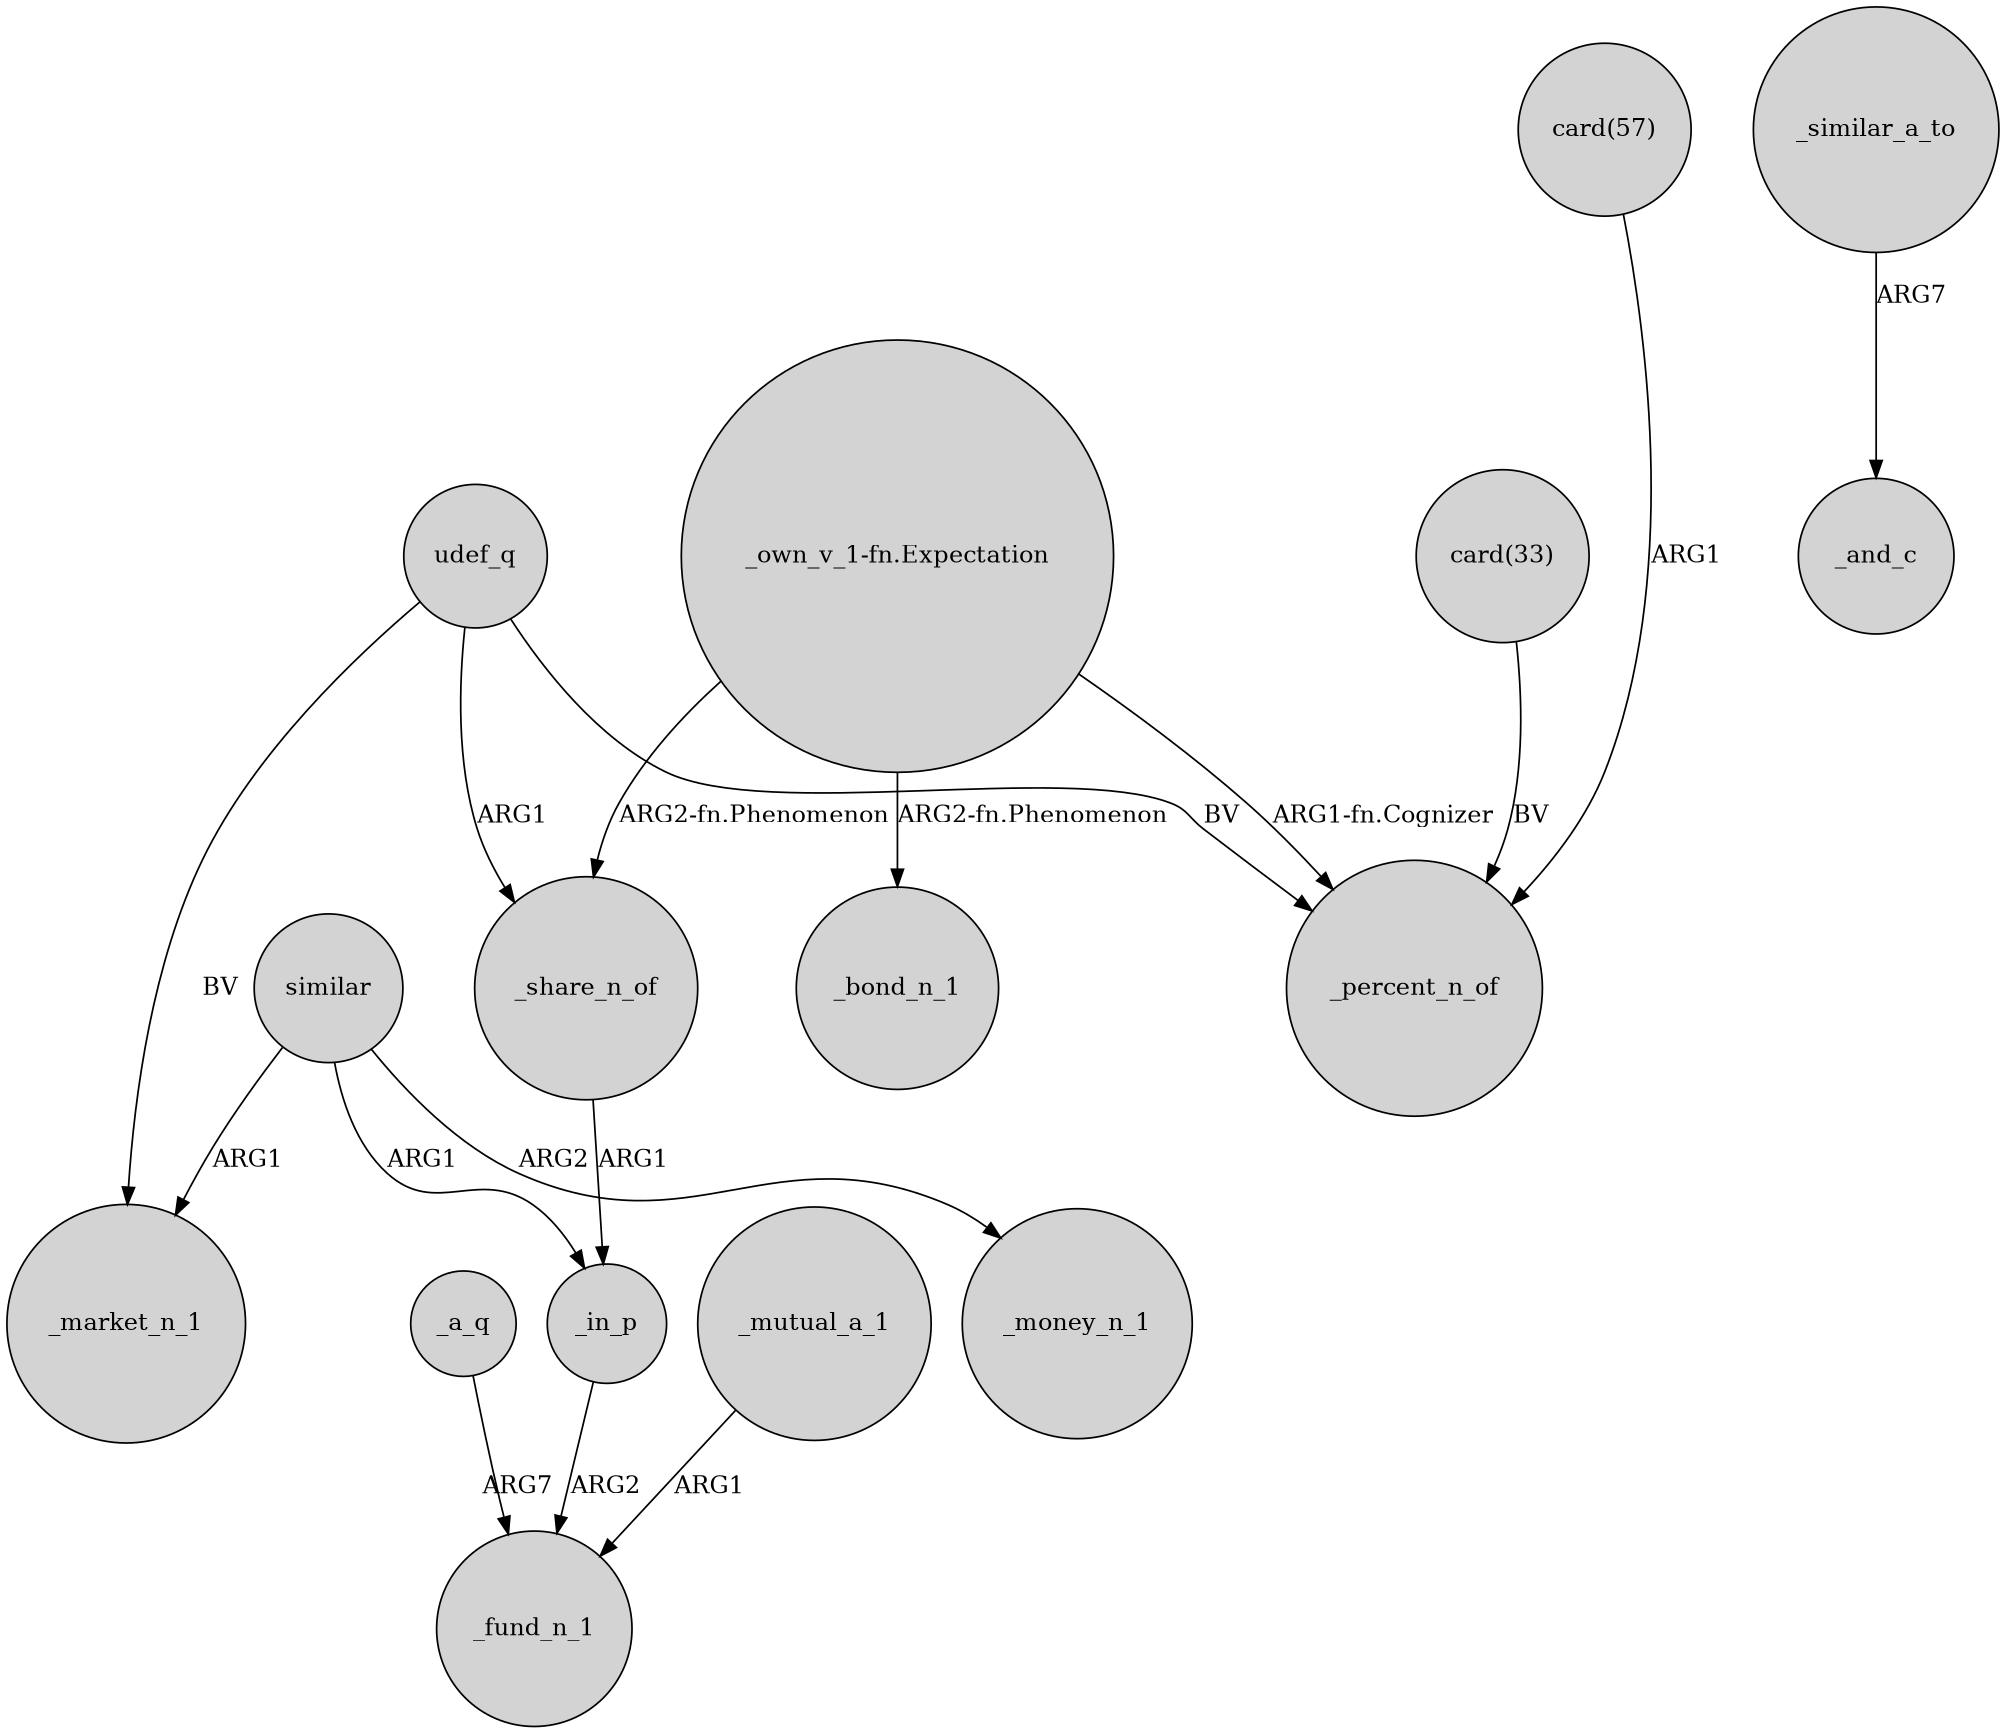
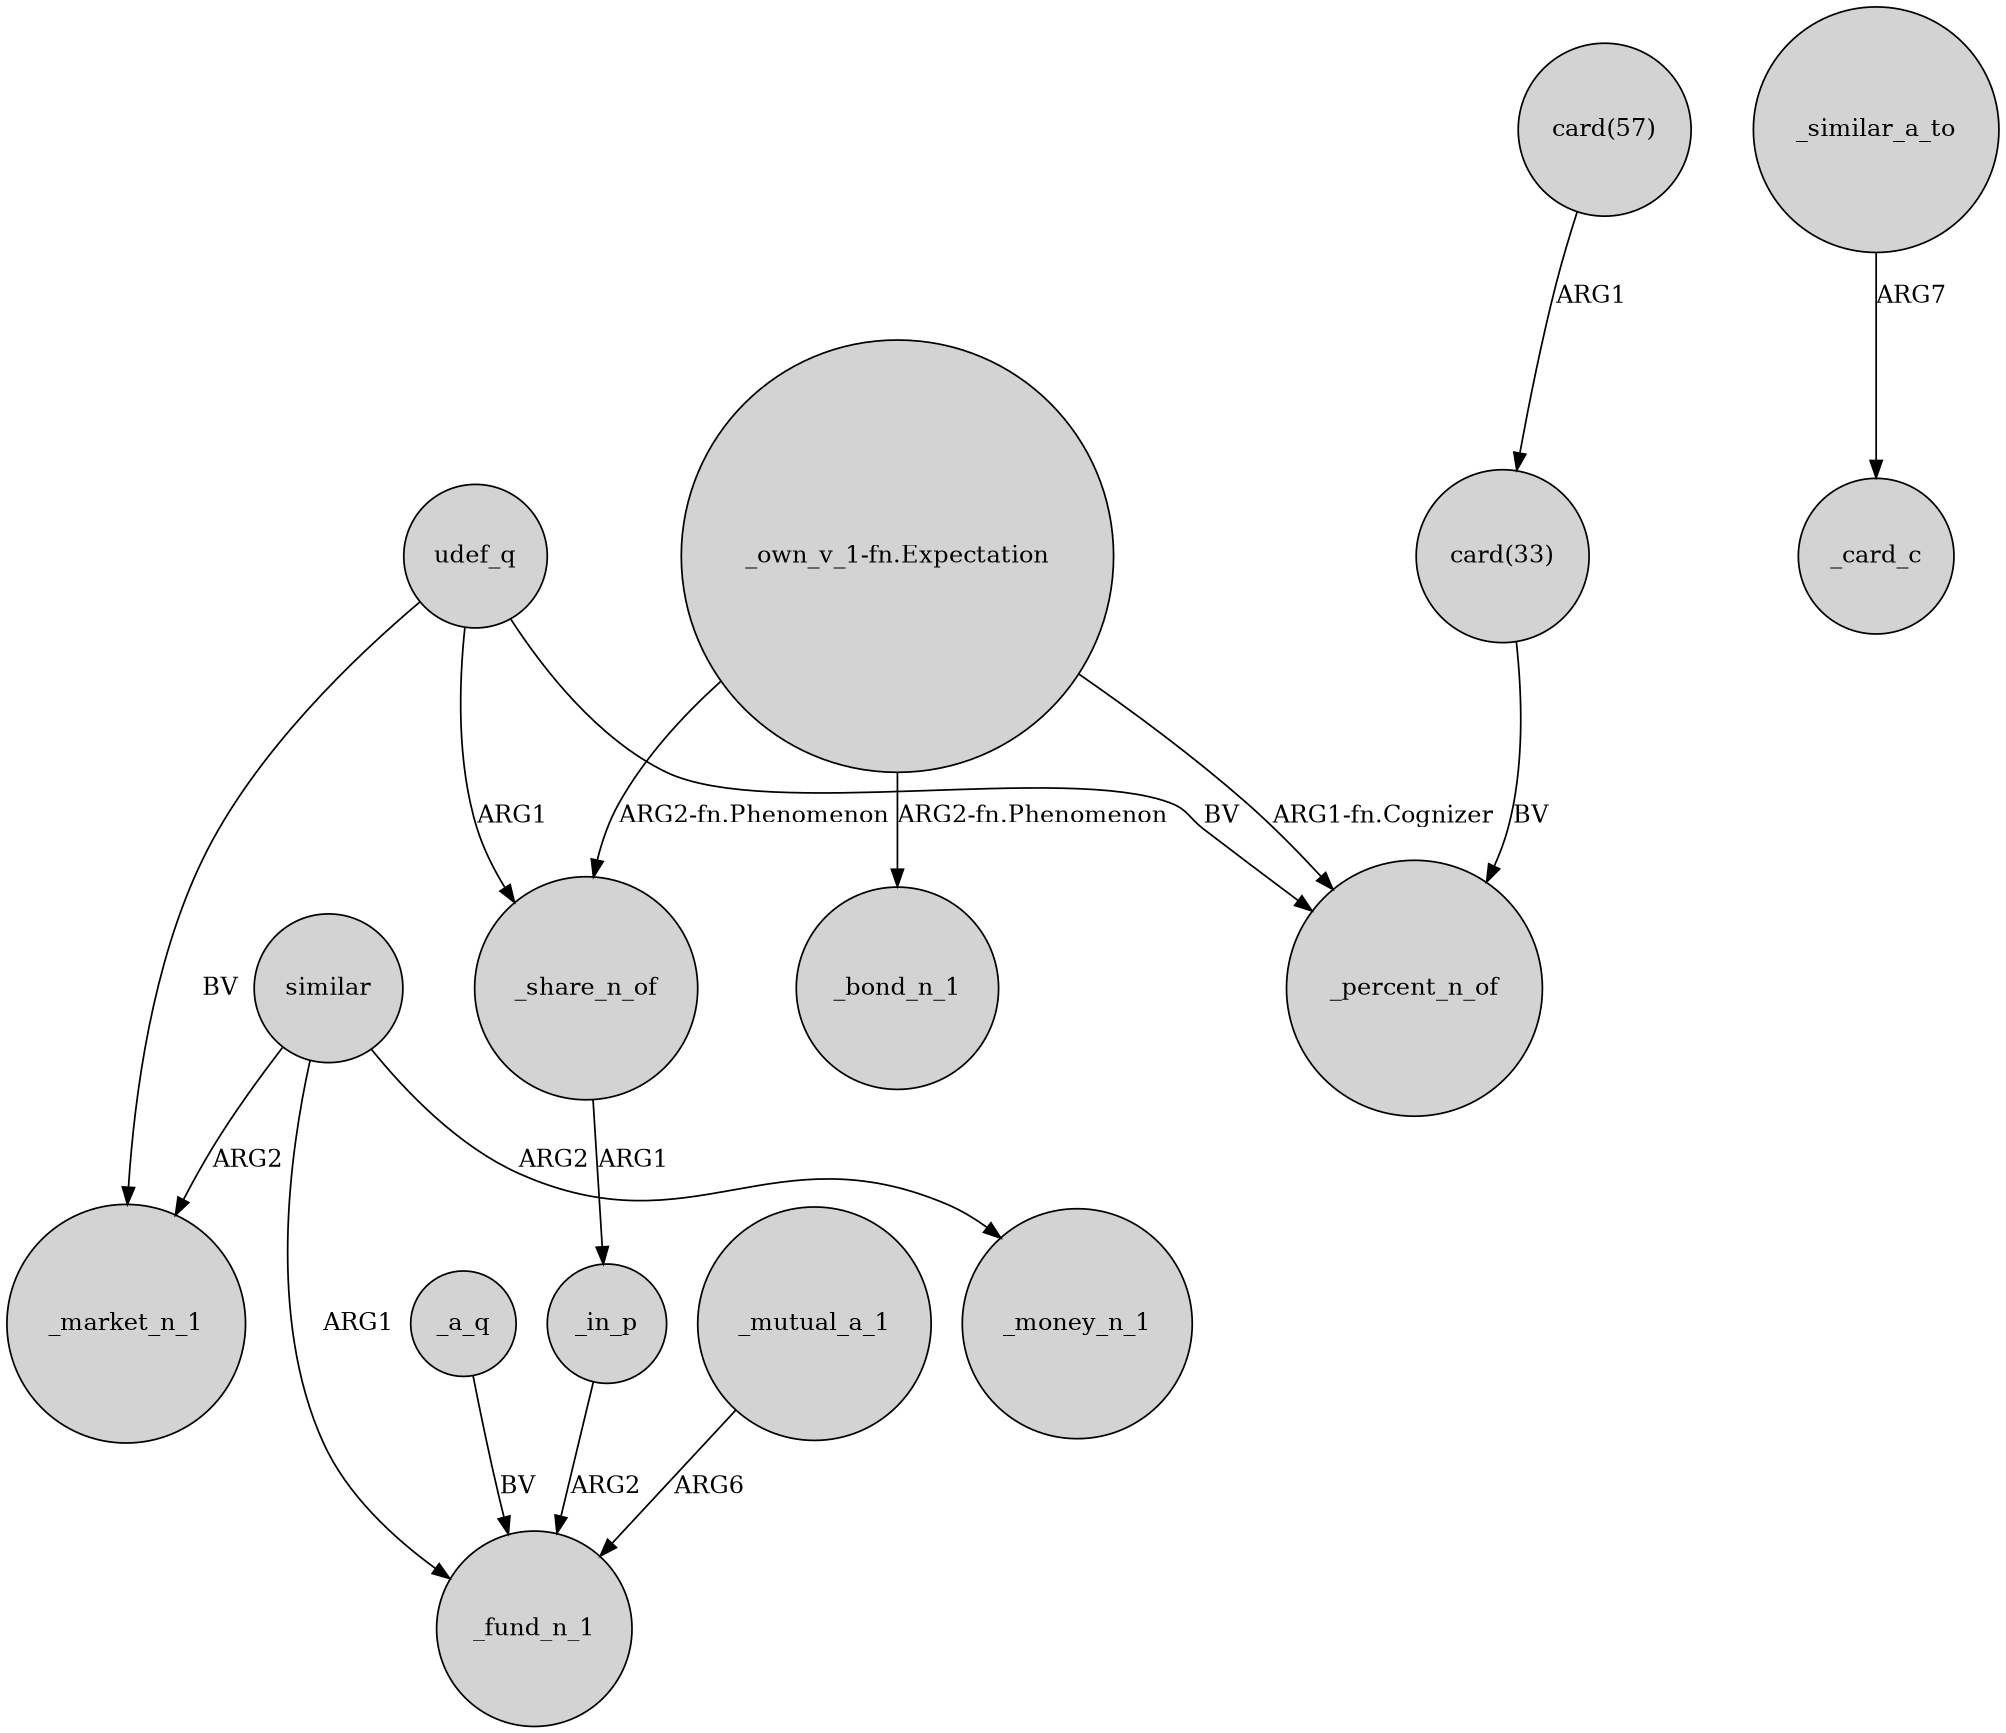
(1876, 556) -> (1876, 556)
(1648, 567) -> (1545, 331)
(248, 1160) -> (248, 1160)
(429, 1192) -> (294, 1338)
(518, 1487) -> (518, 1487)
(710, 1487) -> (710, 1487)
